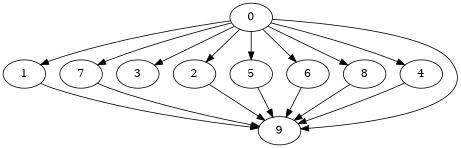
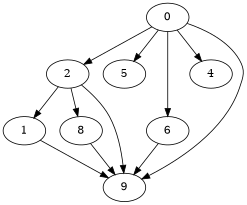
(138, 37) -> (49, 99)
(304, 44) -> (73, 98)
(81, 74) -> none
(138, 74) -> none
(264, 99) -> none
(356, 103) -> none
